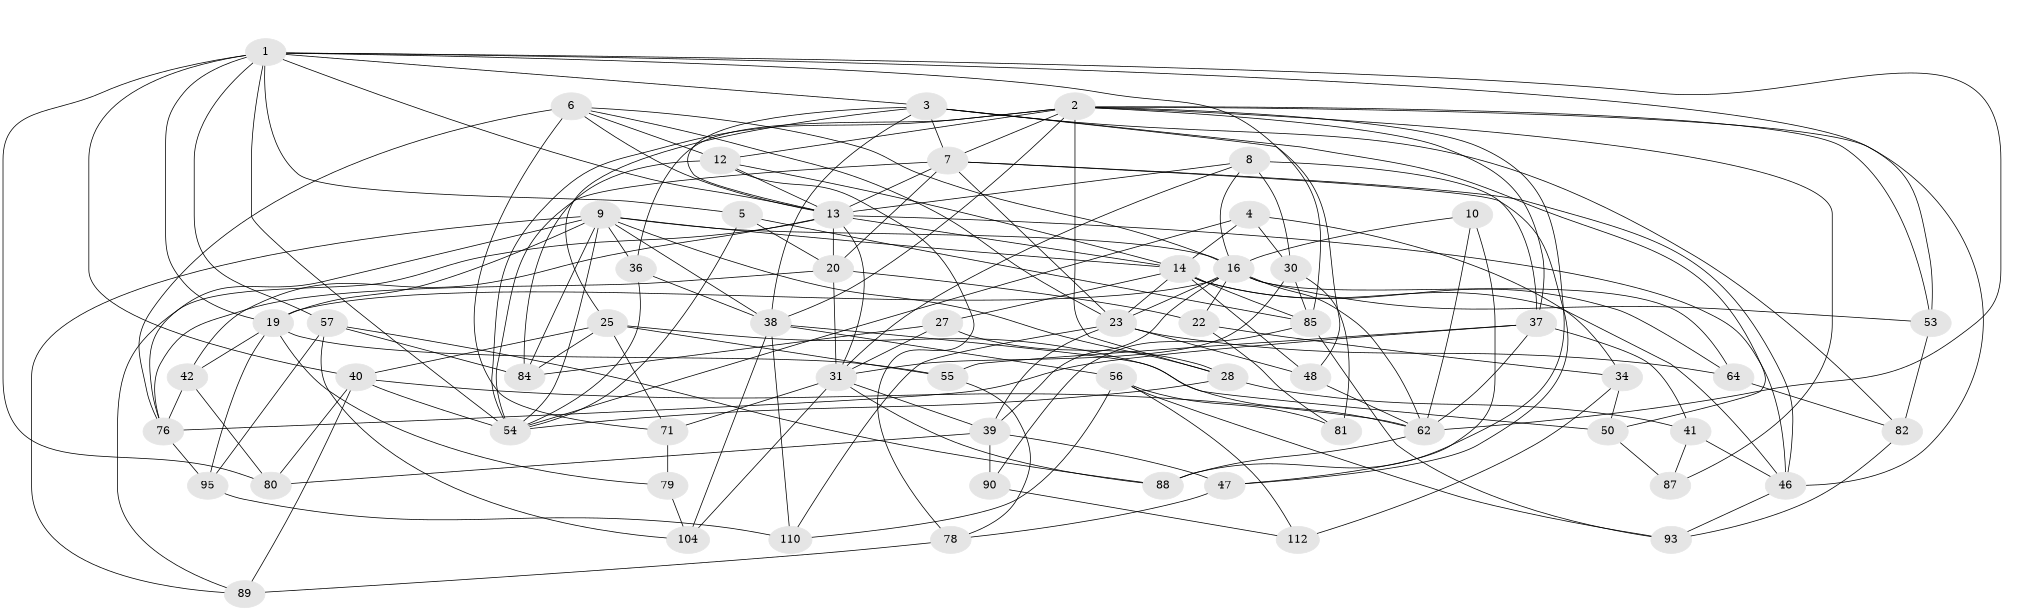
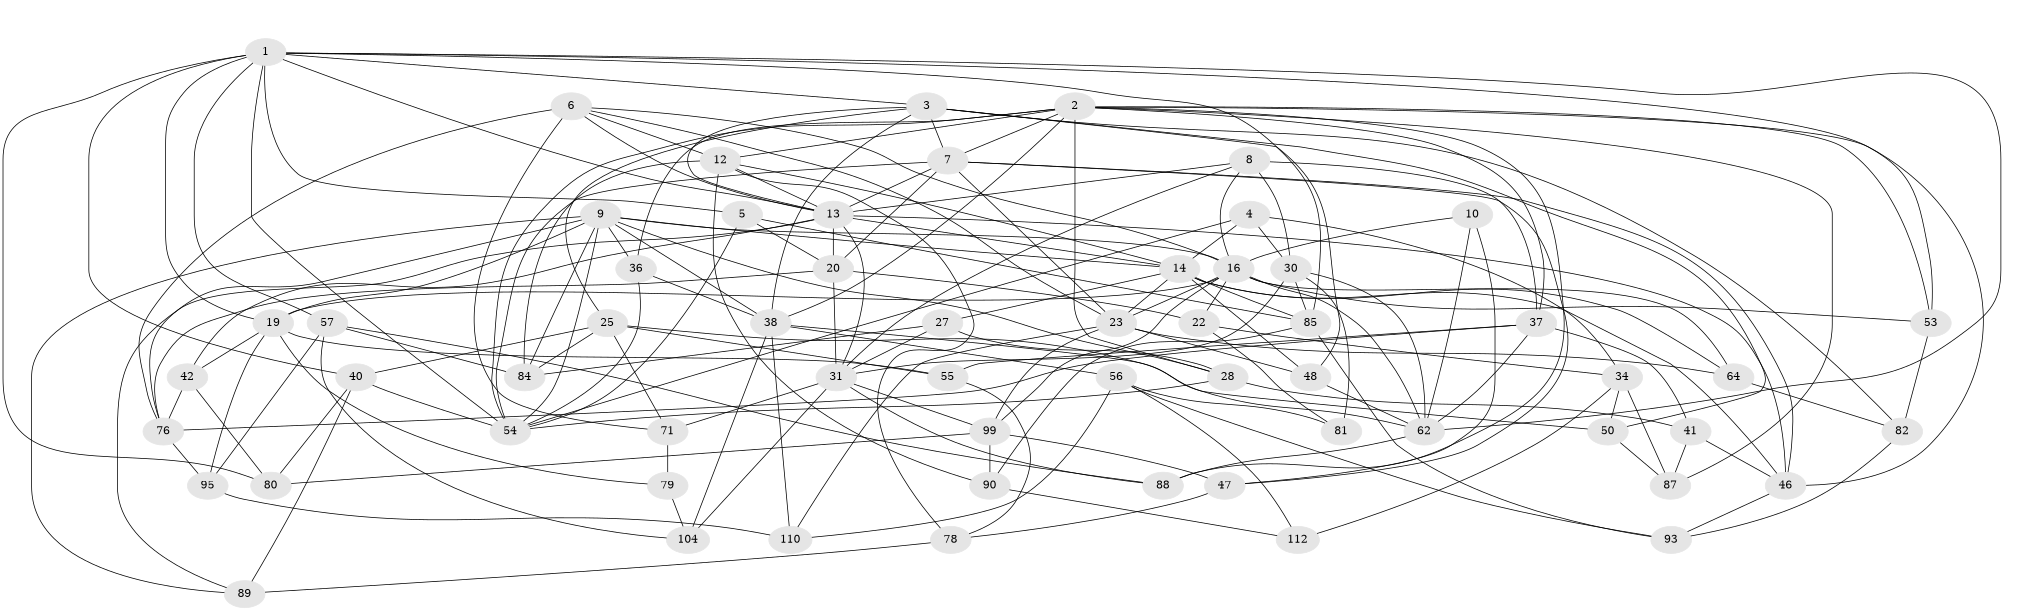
none -> (770, 369)
(1021, 394) -> (1400, 320)
(990, 432) -> (990, 432)
none -> (1646, 432)
